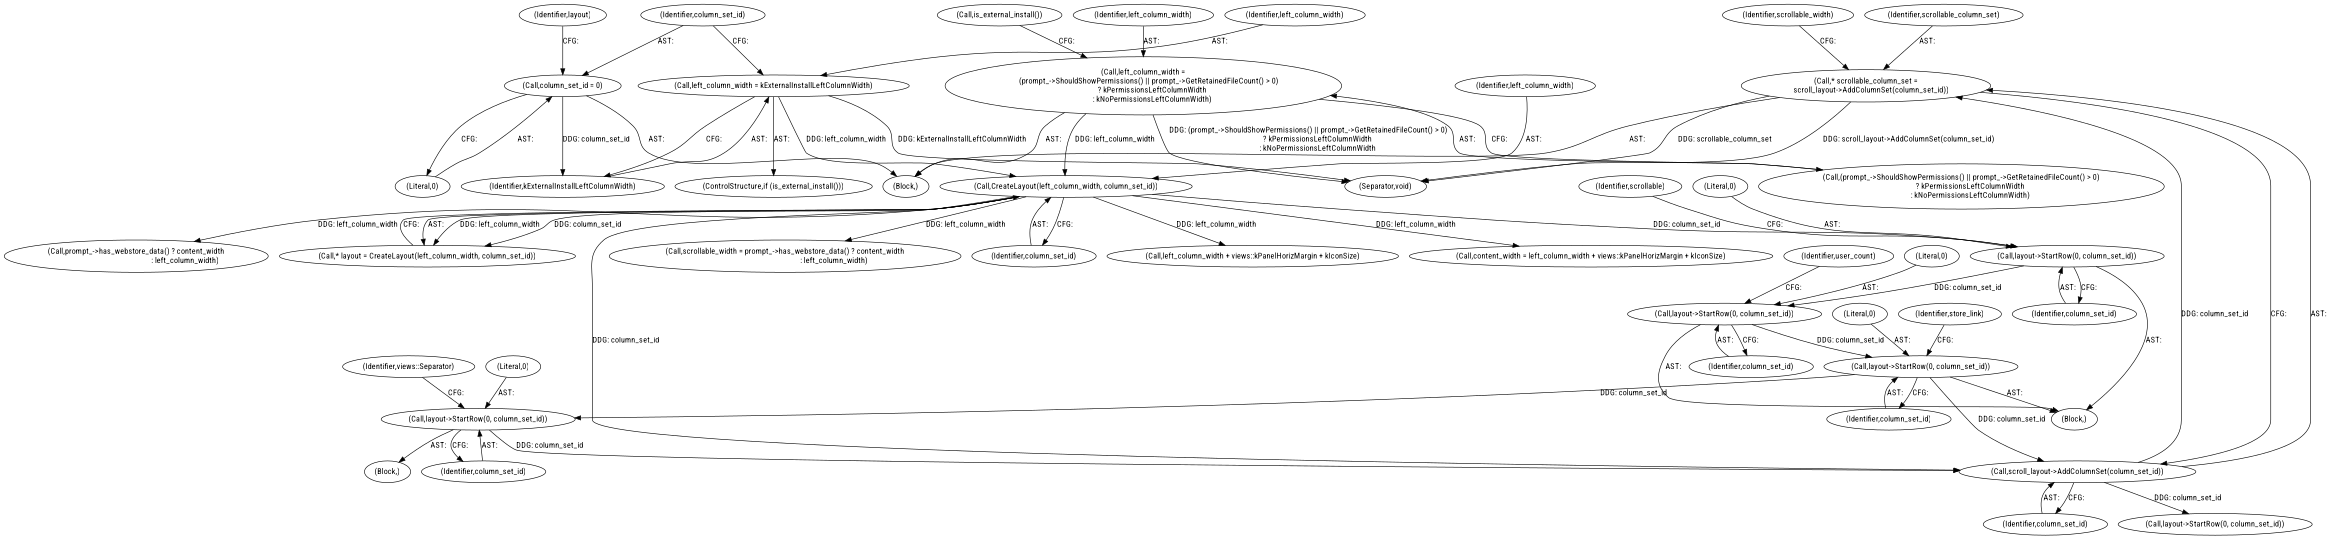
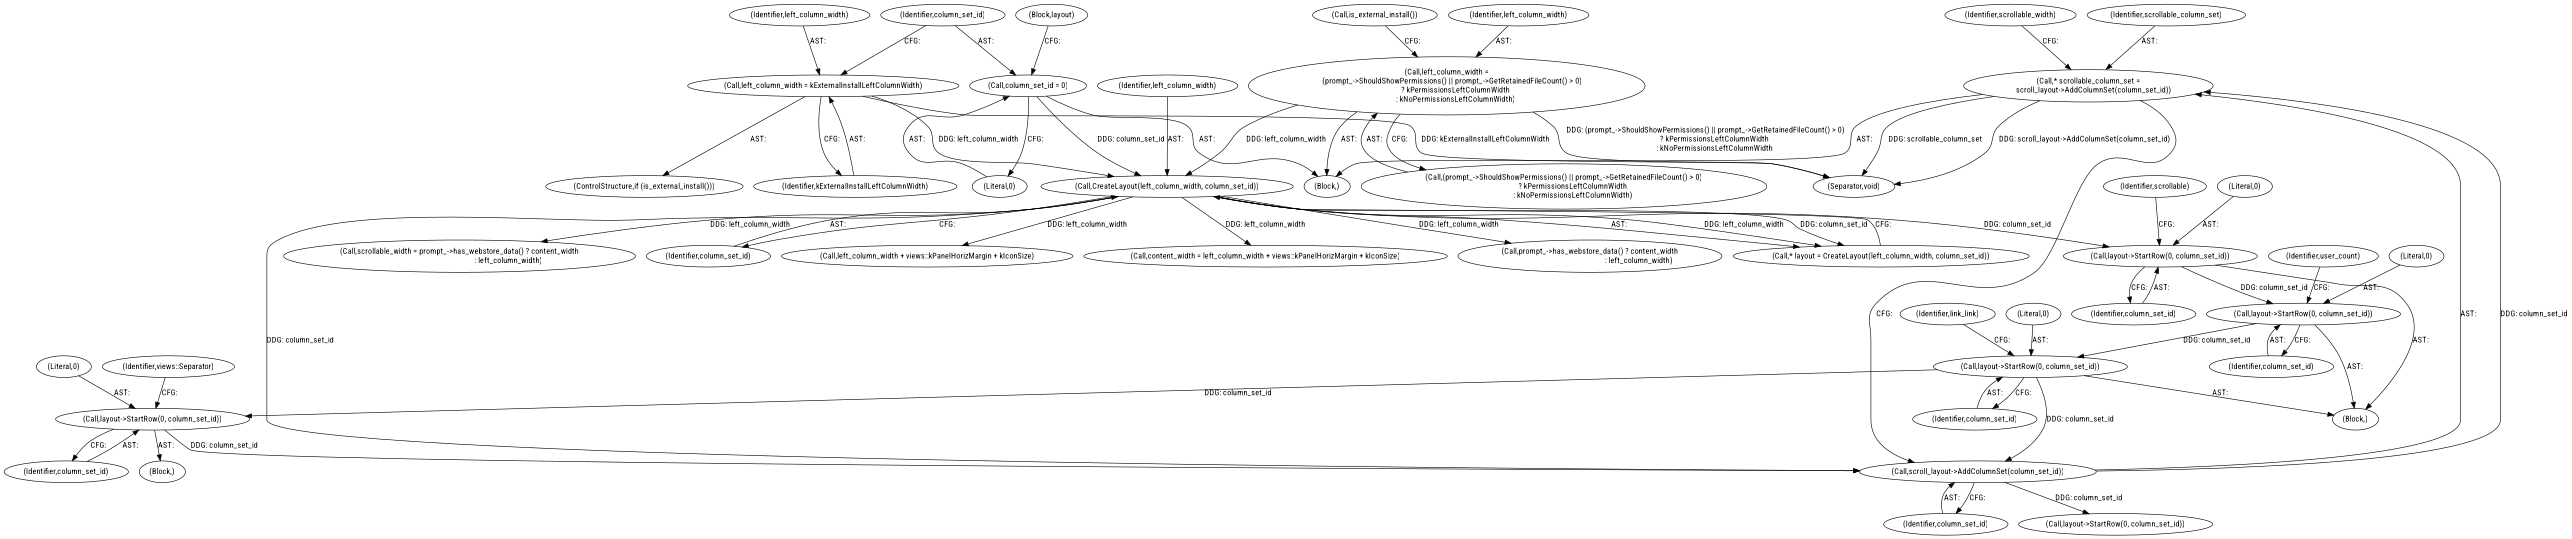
(563, 15) -> (1052, 15)
(563, 133) -> (1082, 141)
(1950, 314) -> (1948, 314)
